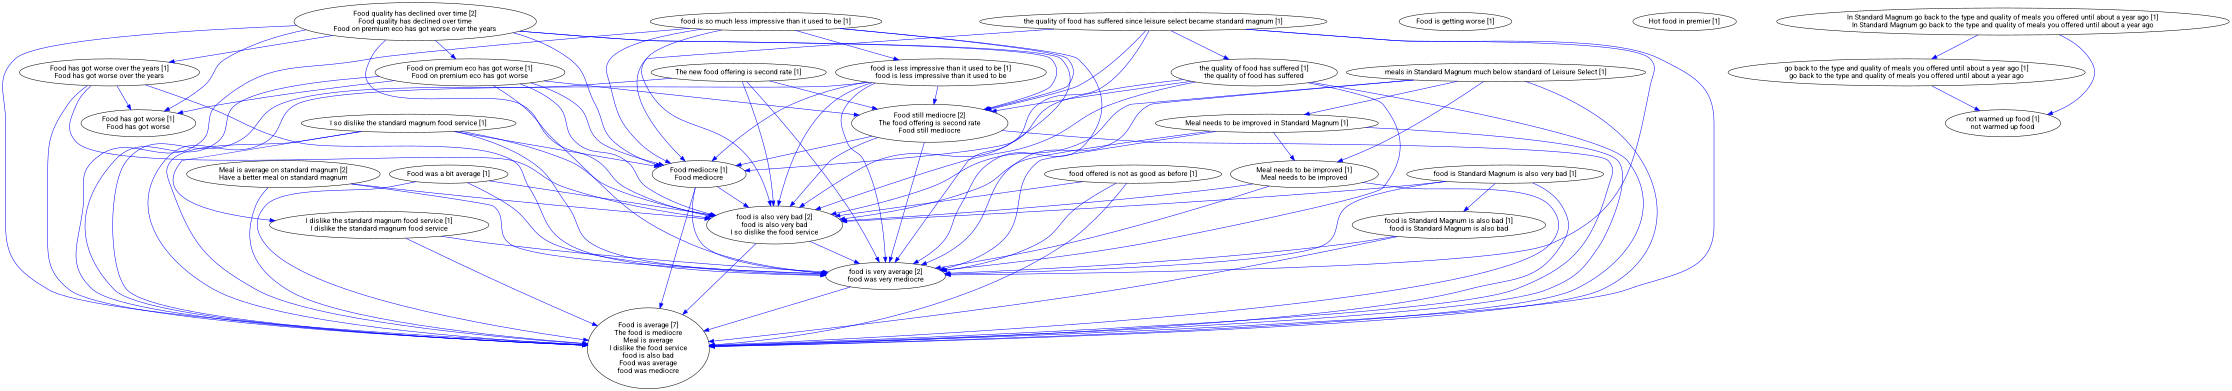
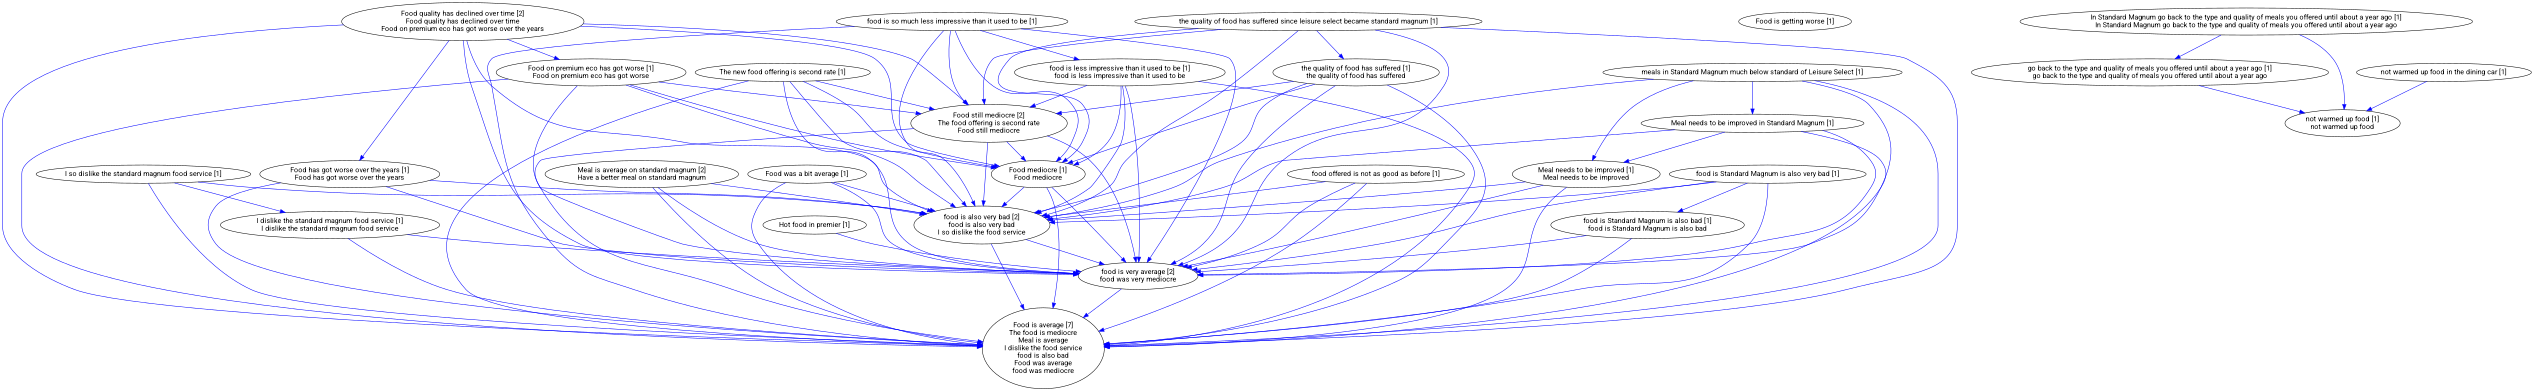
none -> (2444, 72)
(138, 123) -> none
(554, 149) -> (889, 142)
(613, 253) -> (979, 261)
